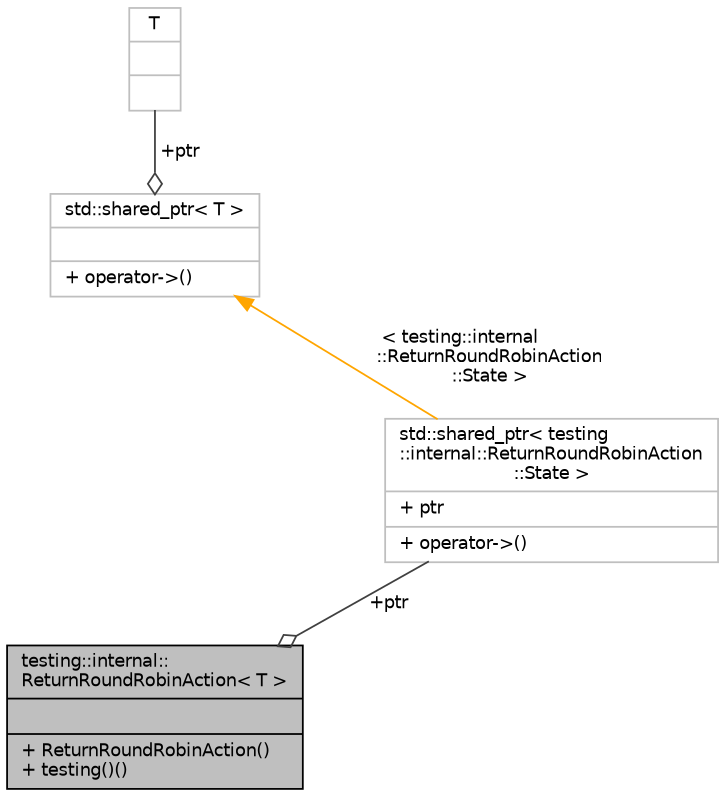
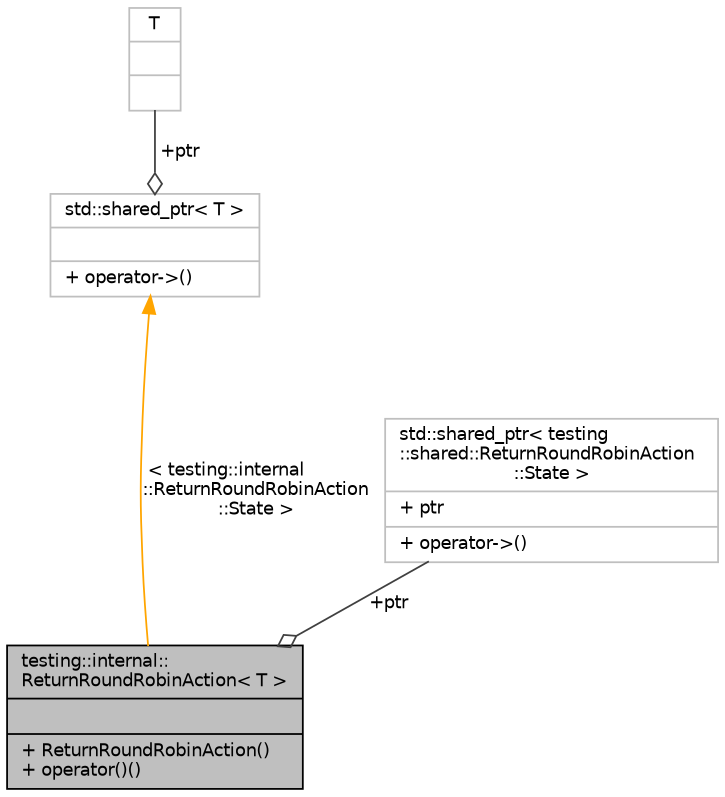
(344, 362) -> (141, 480)
(552, 454) -> (547, 454)
(75, 770) -> (81, 770)
